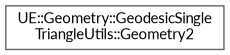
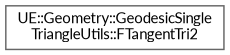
(115, 28) -> (115, 28)
